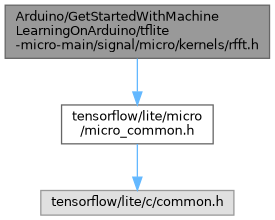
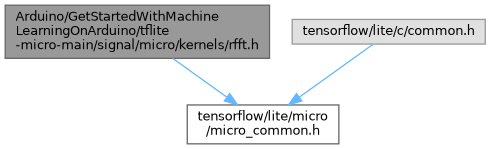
(137, 160) -> (336, 71)
